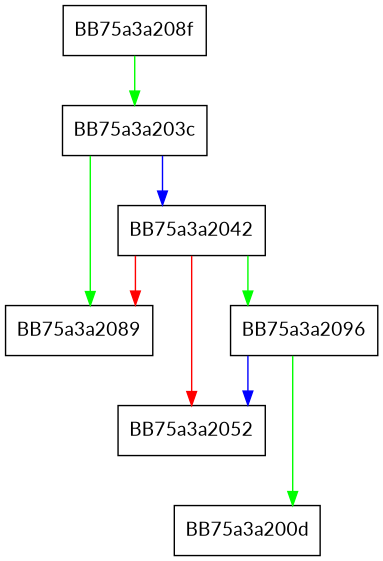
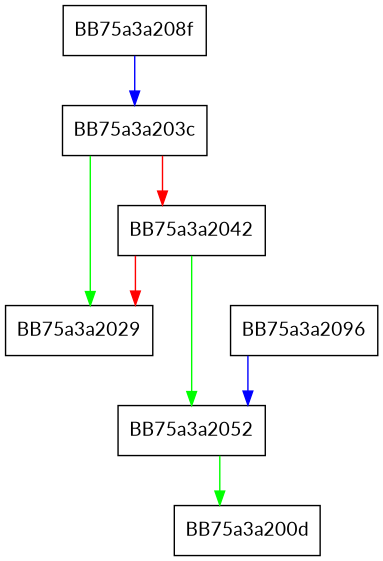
(135, 73) -> (135, 73)
(162, 173) -> (162, 173)
(248, 273) -> none
(192, 324) -> (192, 324)
(79, 331) -> (79, 331)
(293, 424) -> (220, 473)
